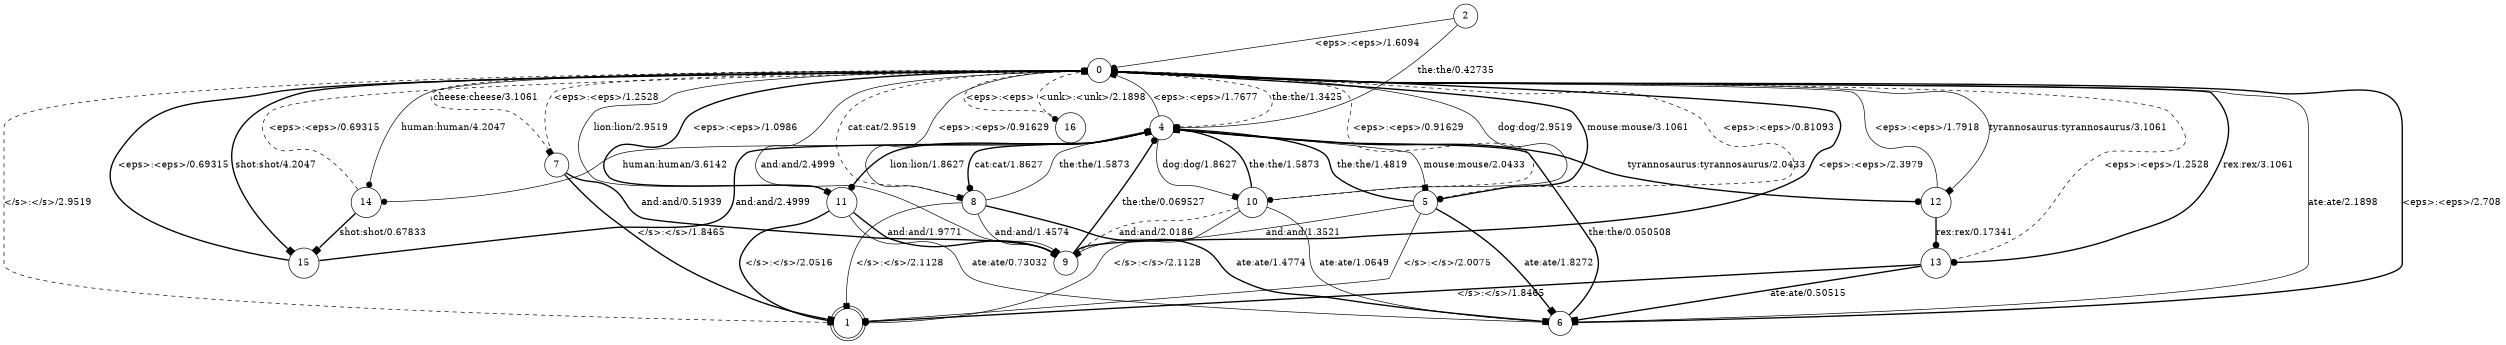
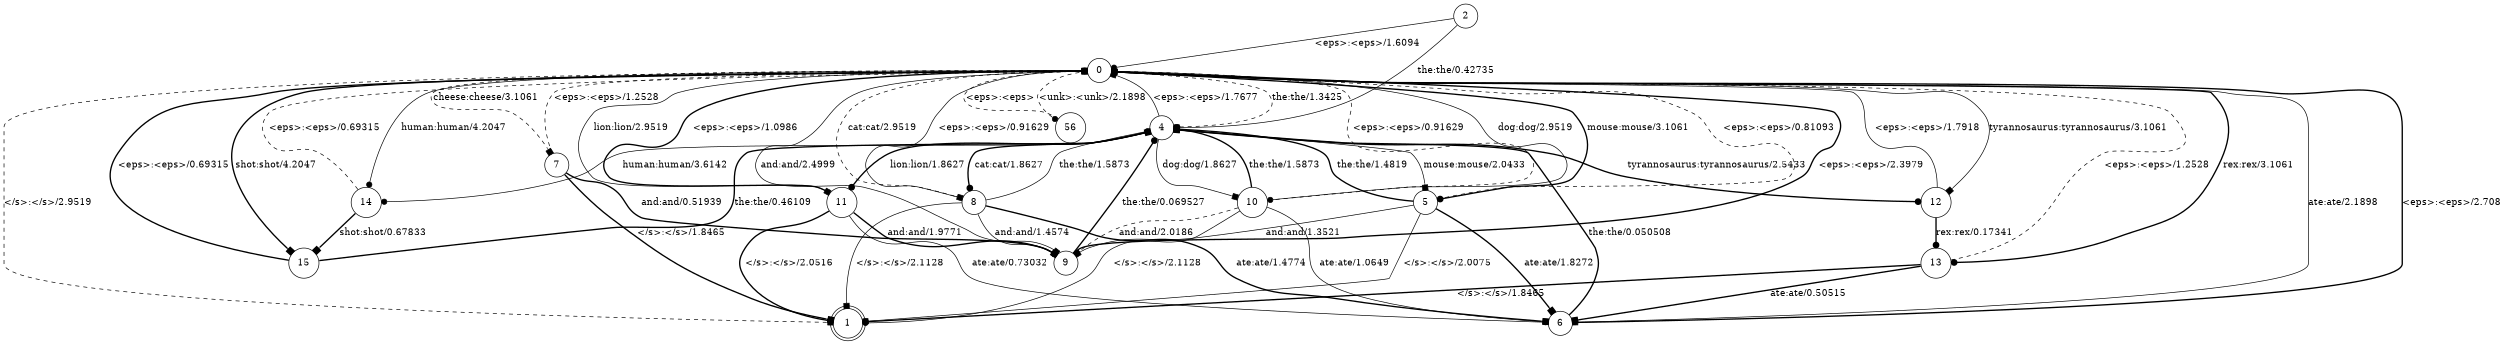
(1071, 128) -> (1071, 128)
(1717, 165) -> (1717, 165)
(773, 202) -> (773, 202)
